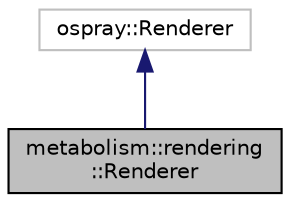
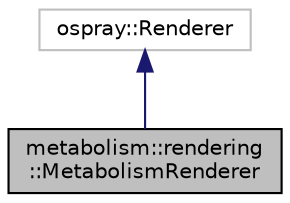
(145, 161) -> (145, 161)
